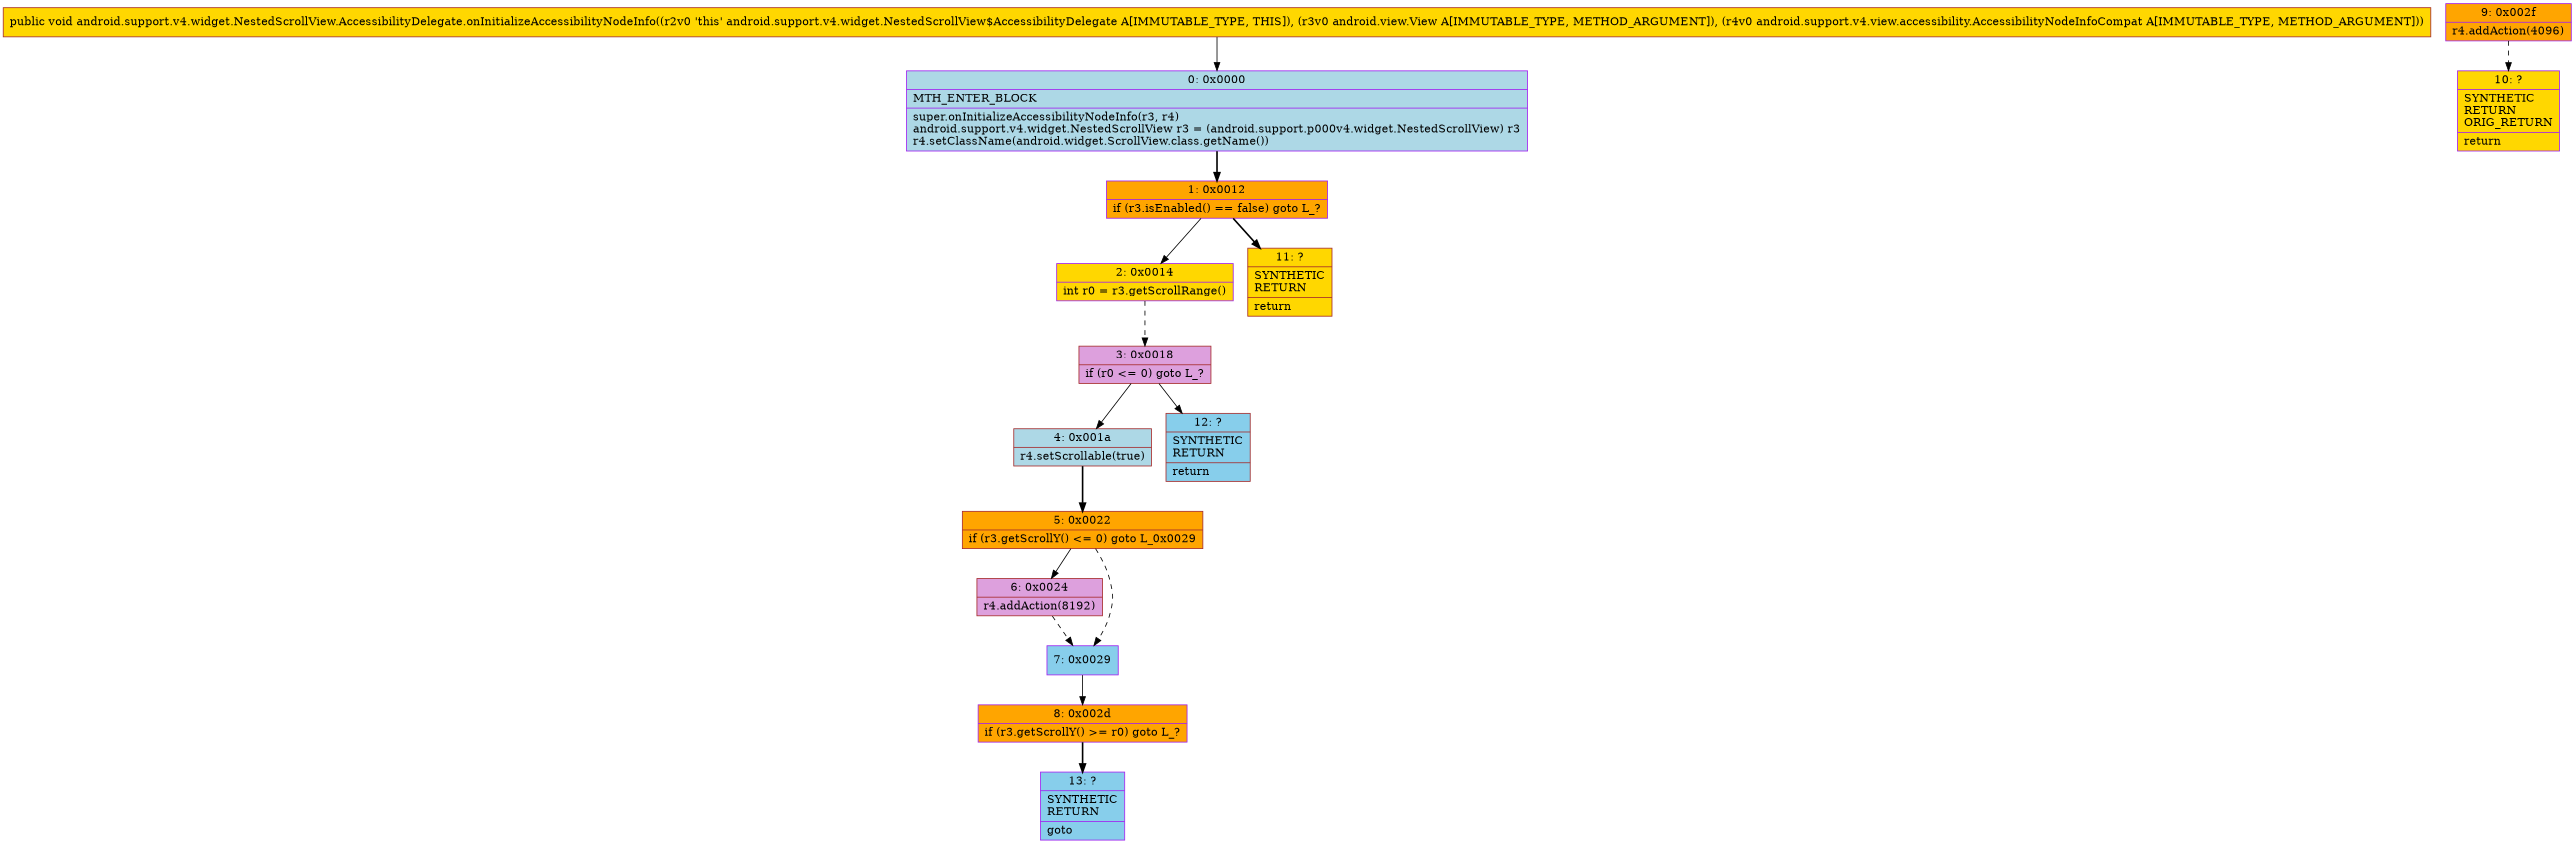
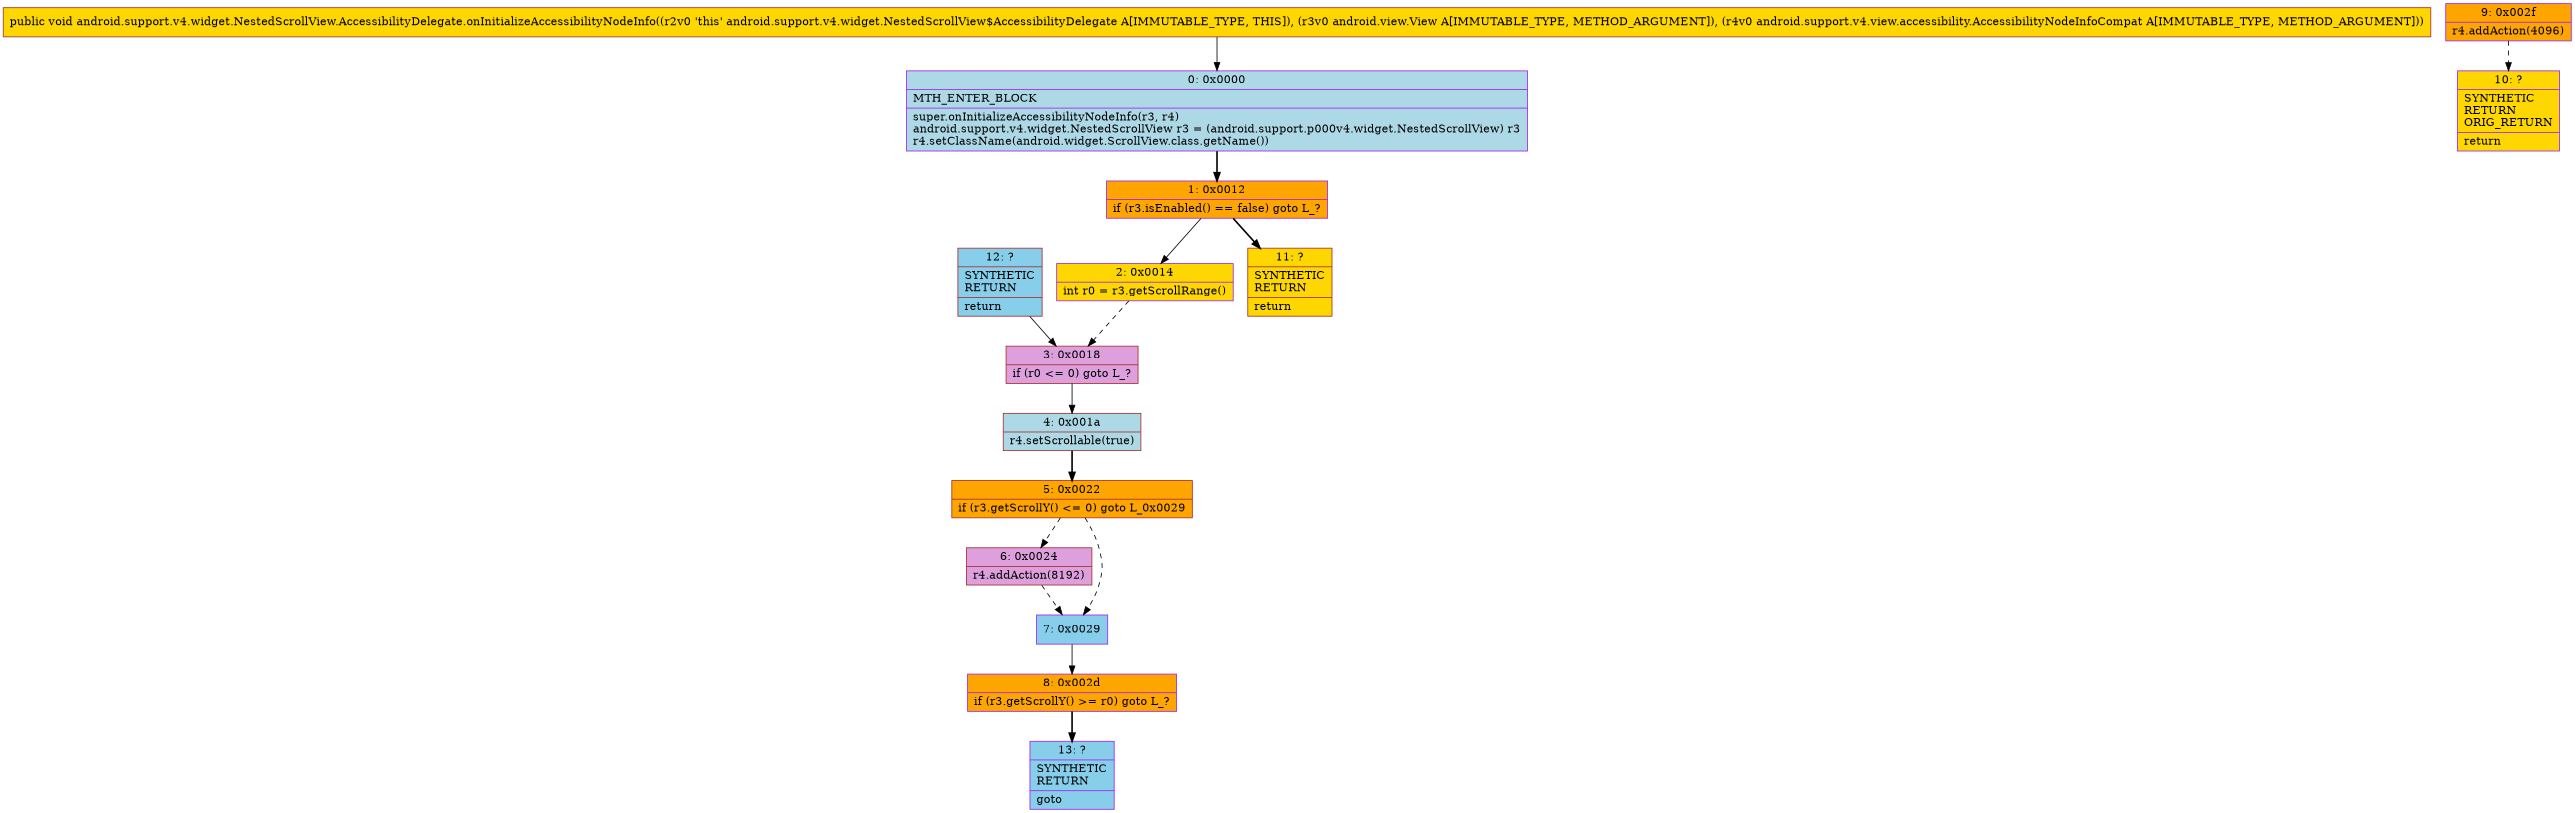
(1168, 395) -> (1040, 328)
(1063, 560) -> (1053, 529)
